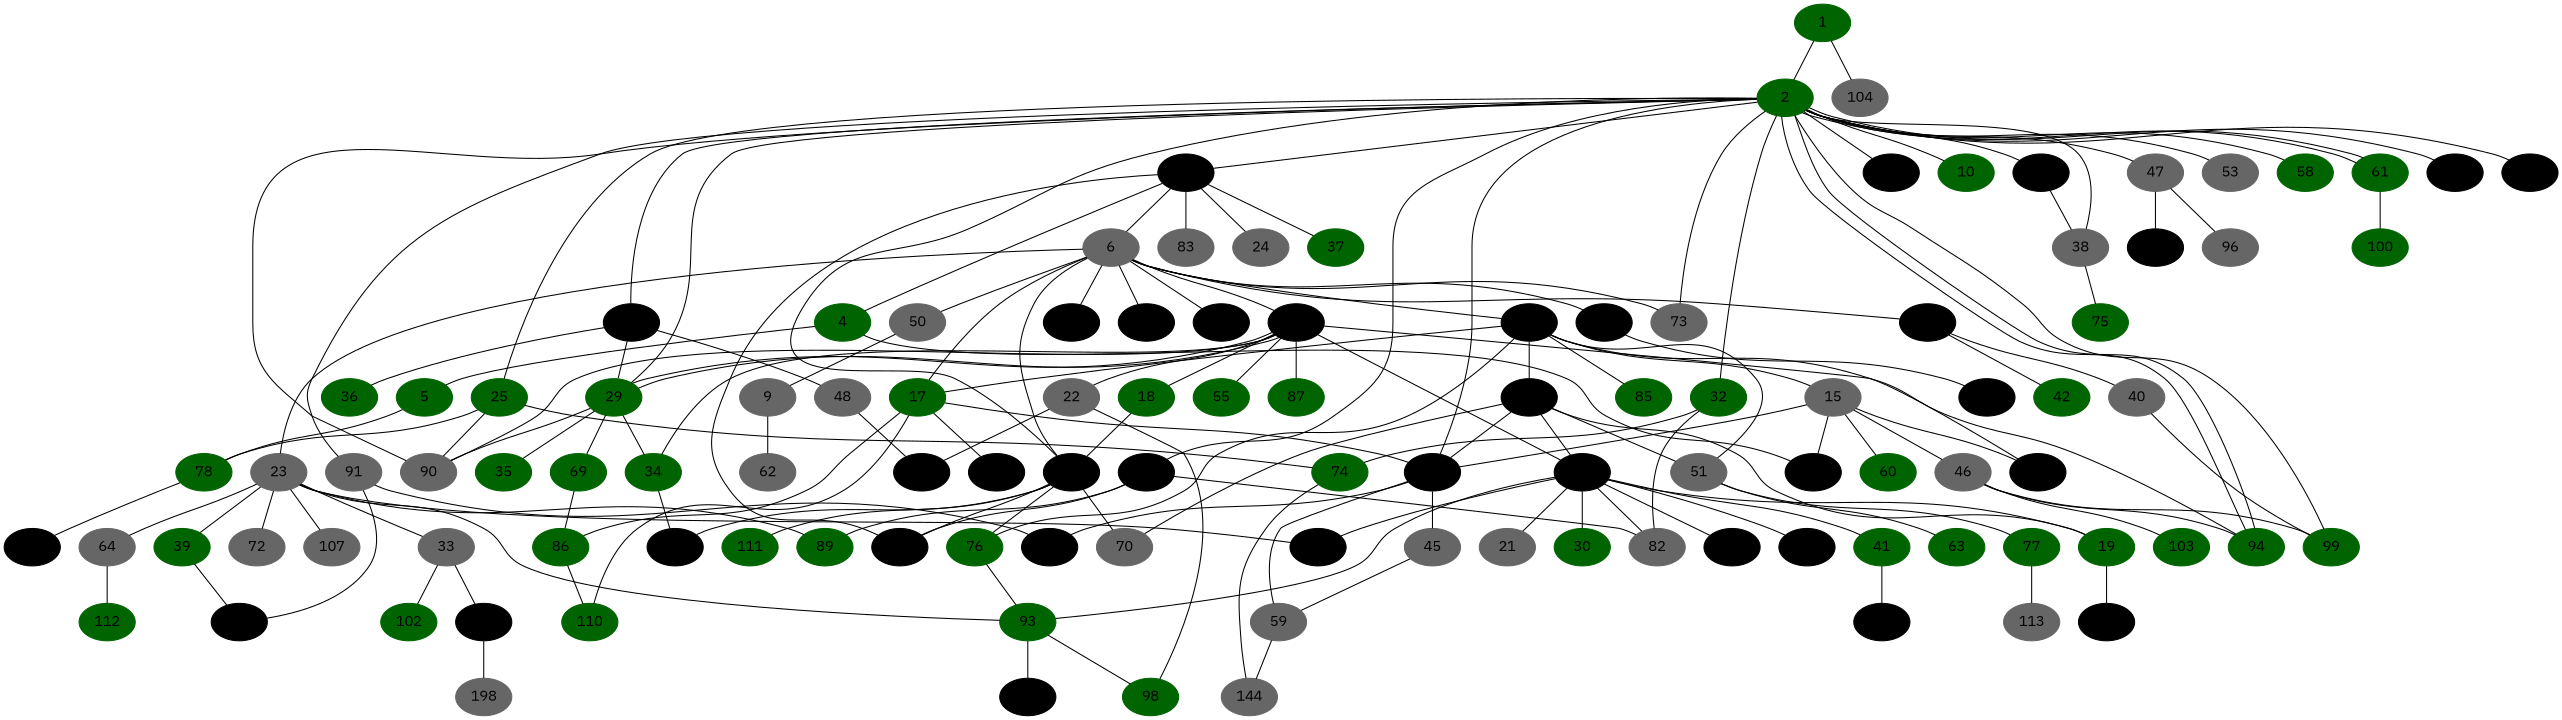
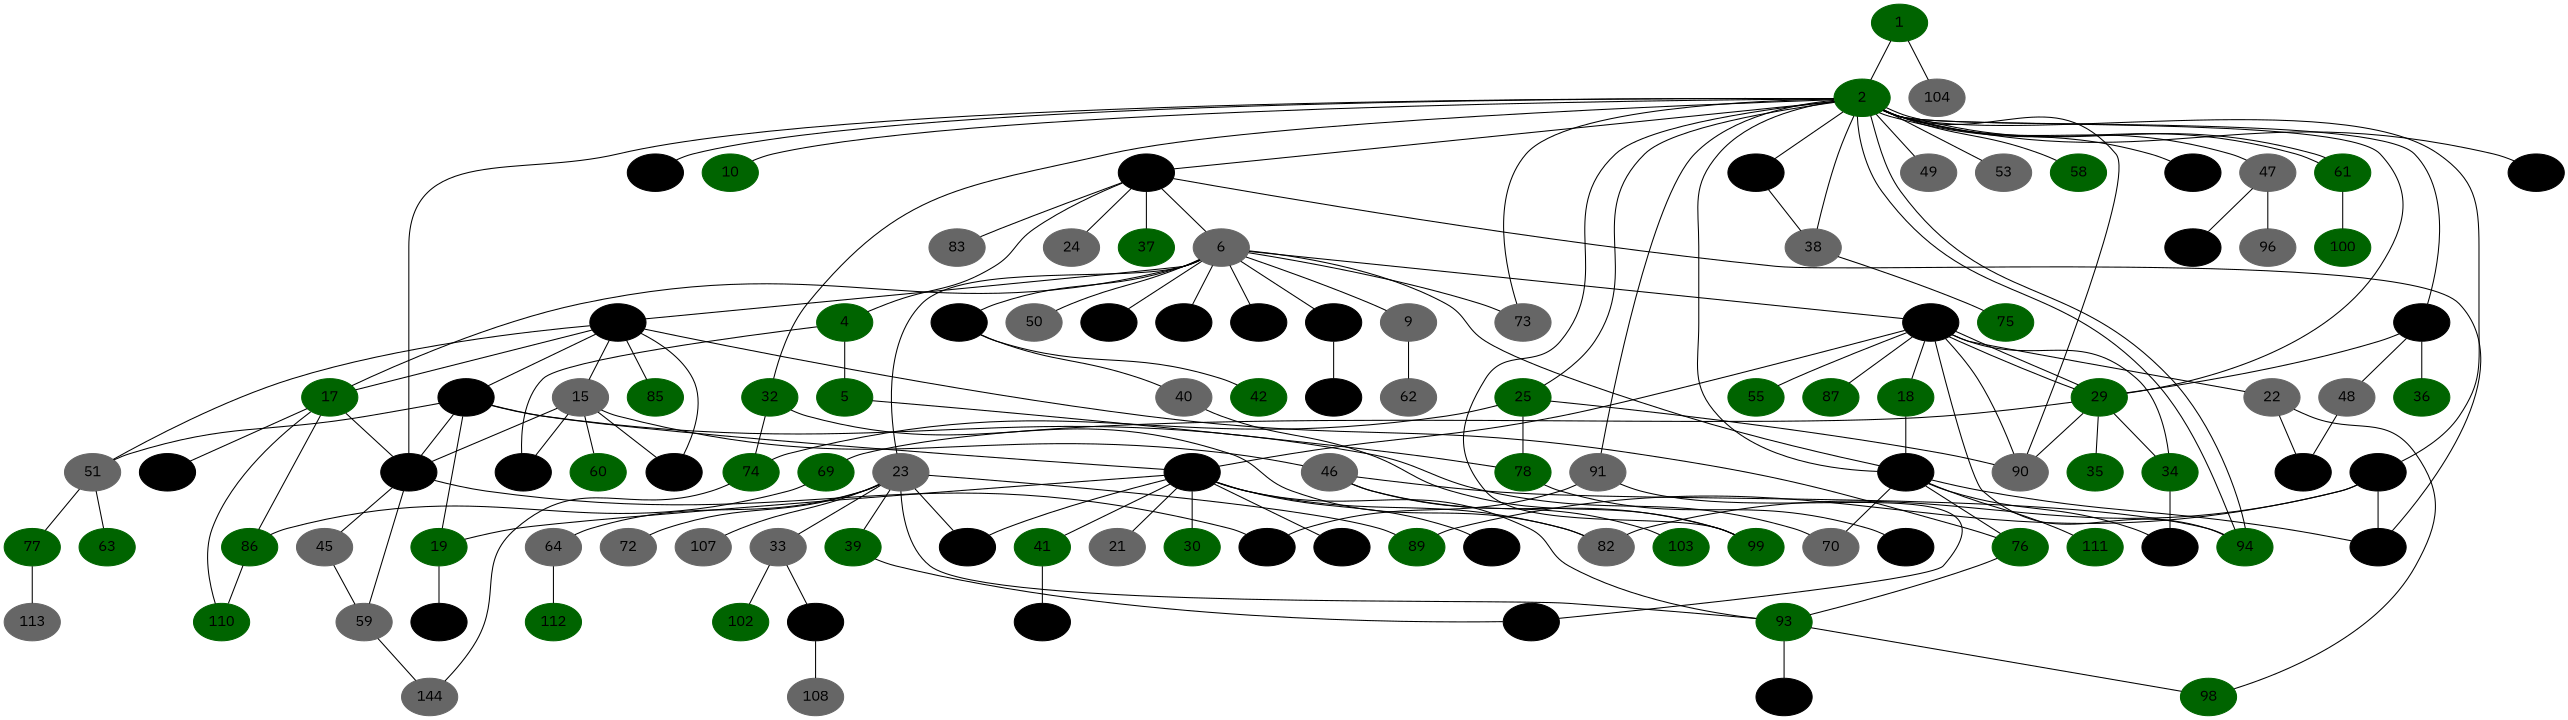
none -> (1929, 173)
(816, 373) -> (1317, 282)
(484, 697) -> (816, 697)
